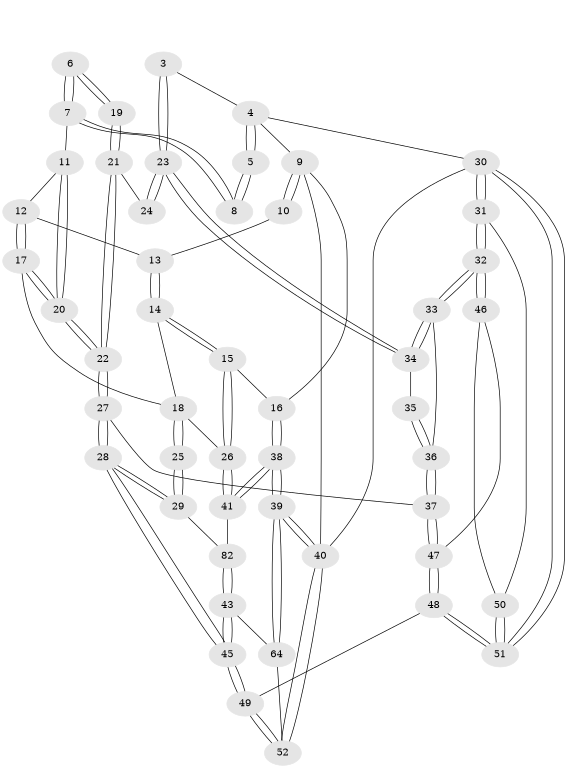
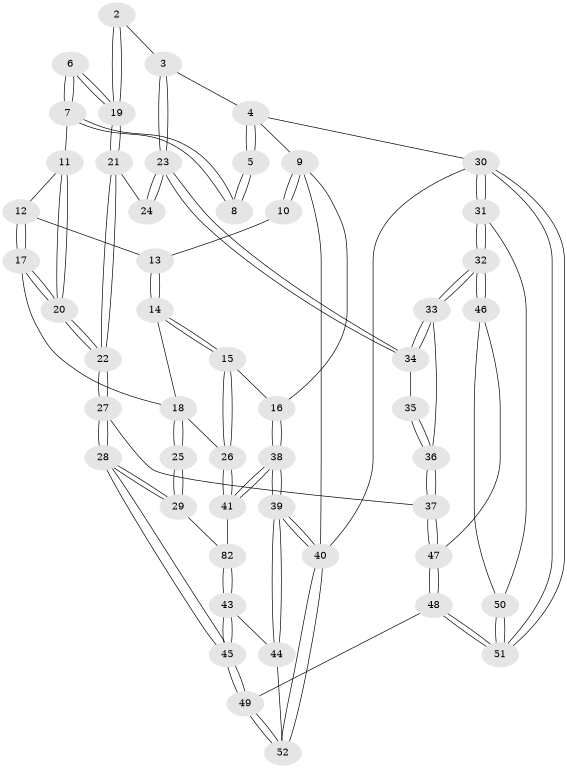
none -> (117, 15)
(277, 655) -> (277, 655)
